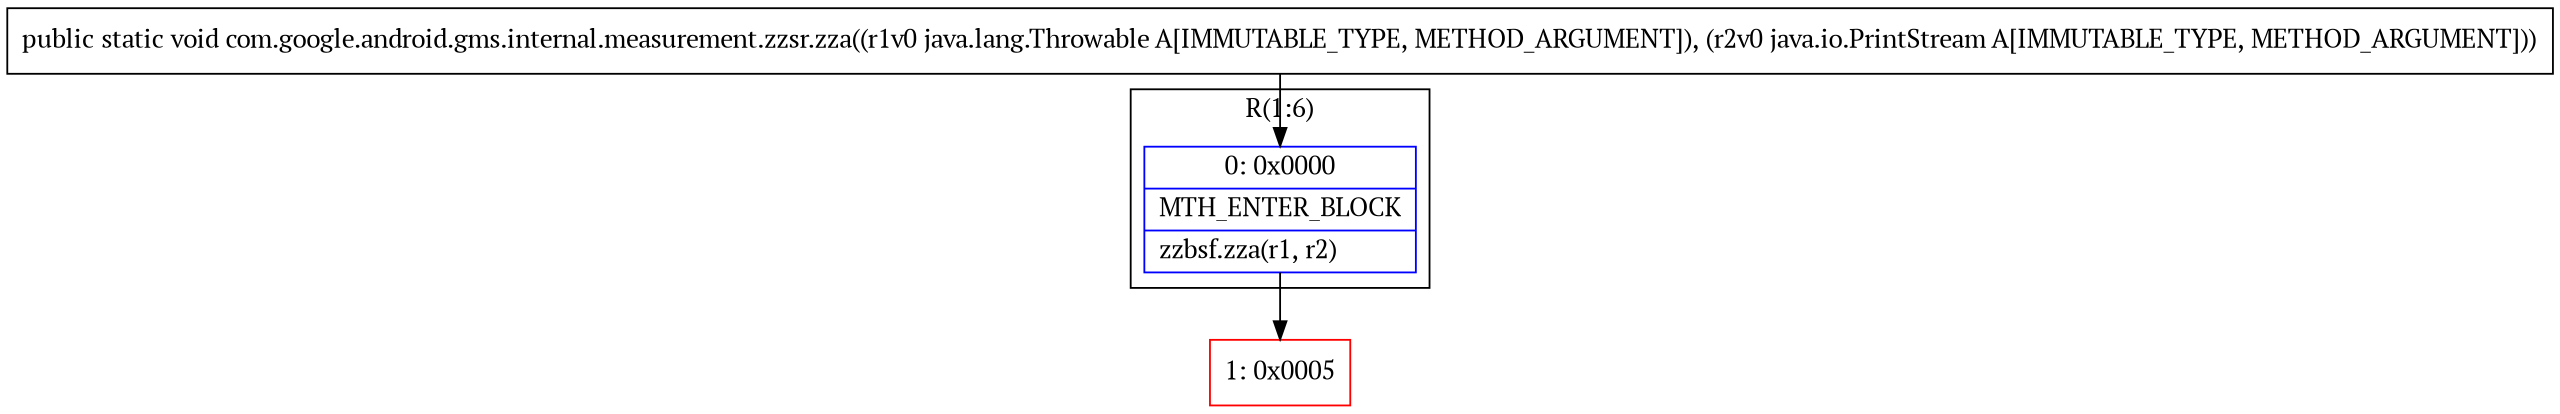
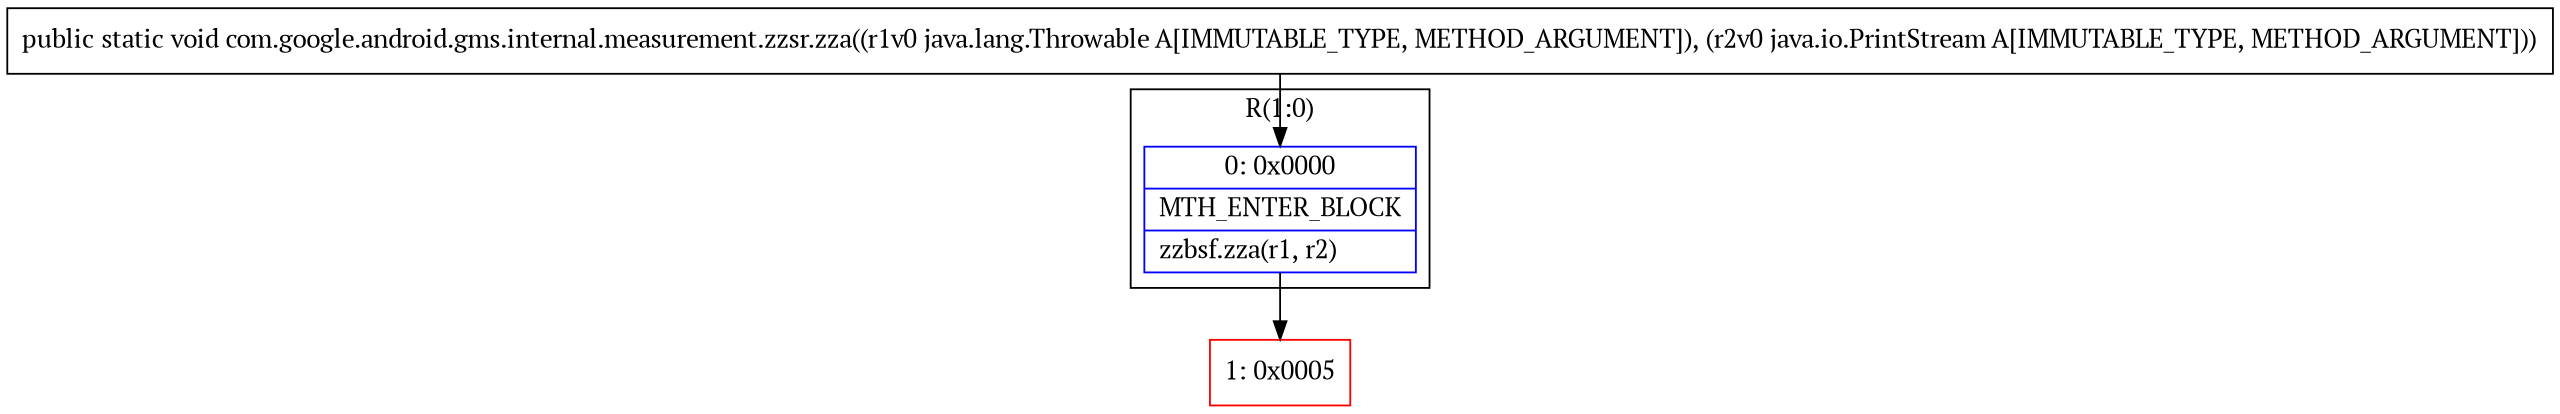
(1280, 110) -> (1280, 110)
